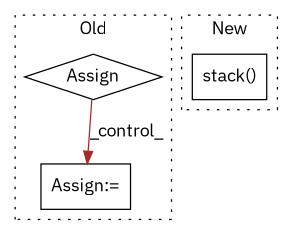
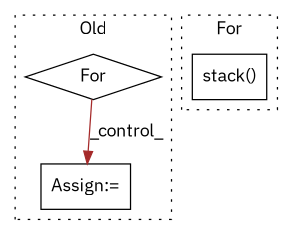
(230, 30) -> (230, 30)
(93, 77) -> (93, 77)
